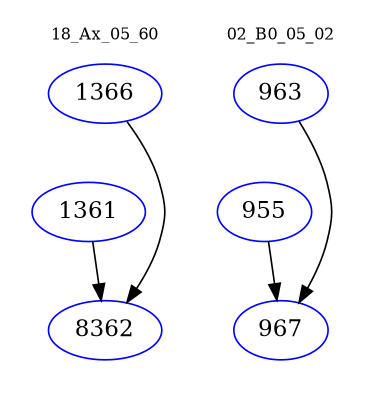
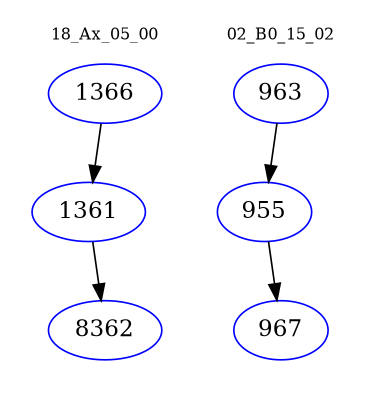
(105, 35) -> (105, 35)
(281, 35) -> (281, 35)
(164, 204) -> (98, 145)
(331, 204) -> (274, 144)
